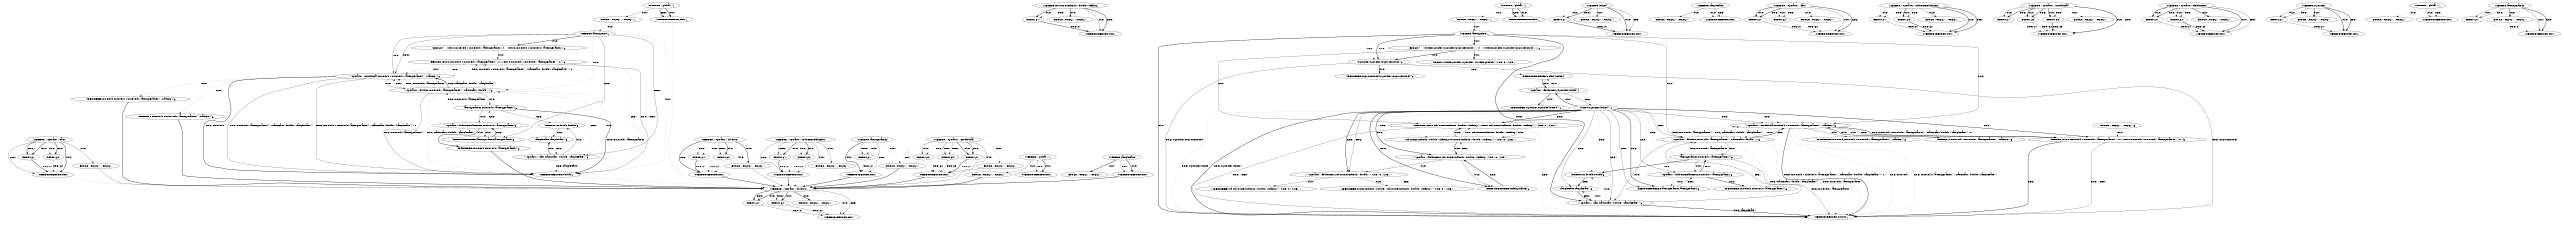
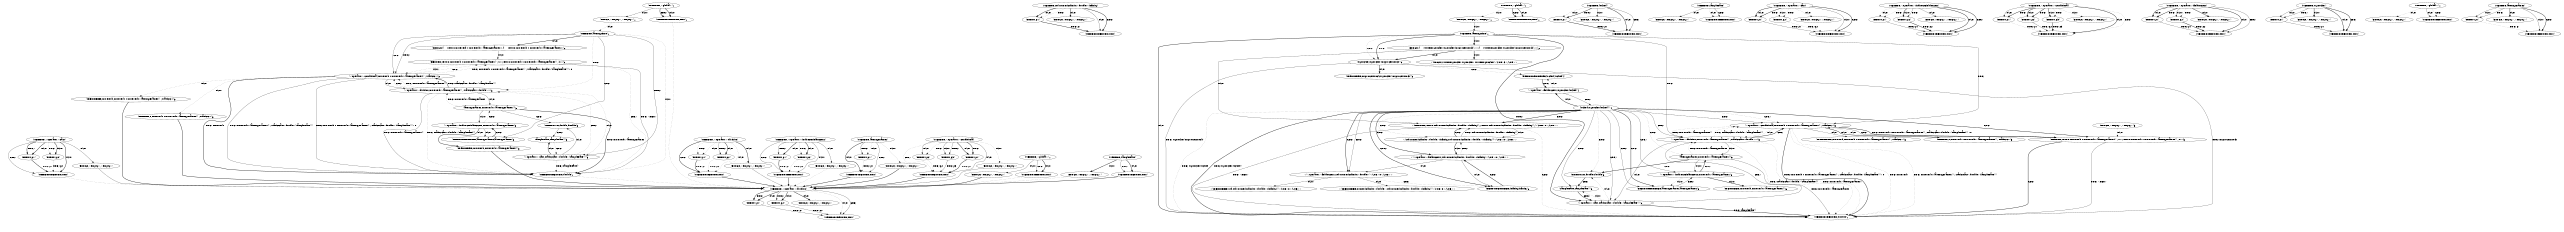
(1535, 108) -> none
